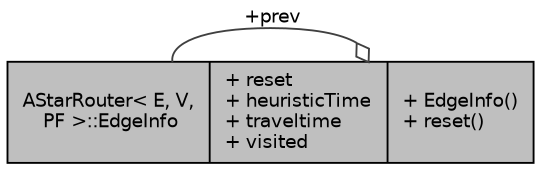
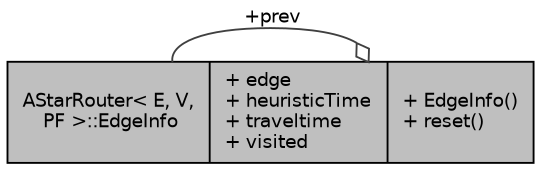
(259, 81) -> (258, 81)
